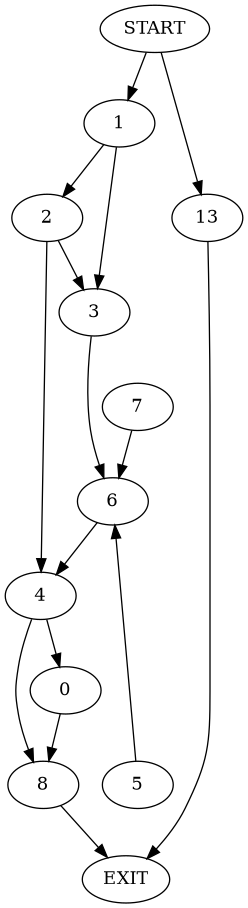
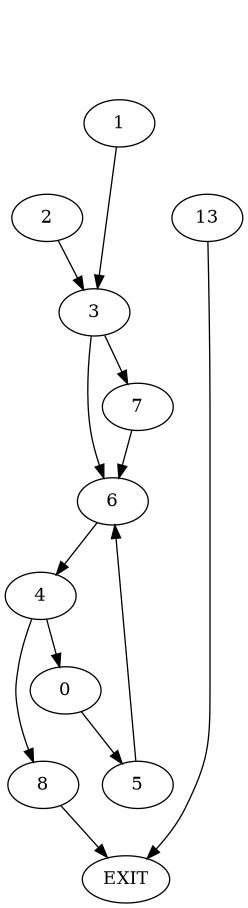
(155, 29) -> none
(87, 165) -> none
none -> (113, 354)
(44, 400) -> none
(56, 731) -> (98, 732)
